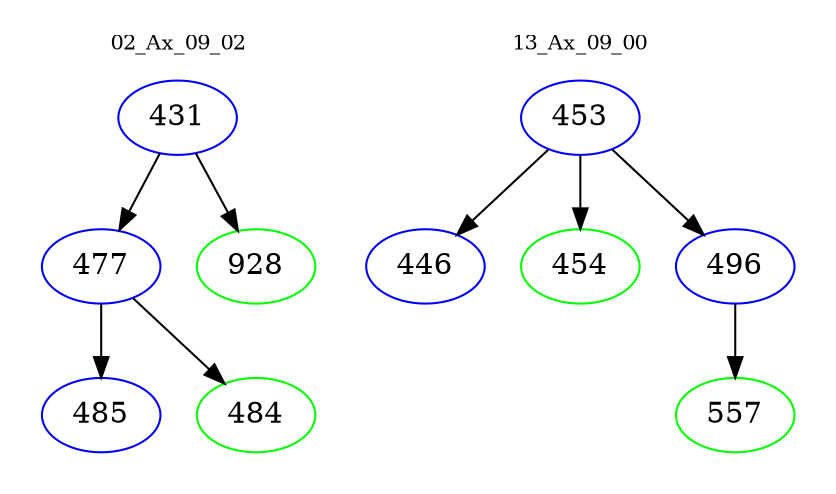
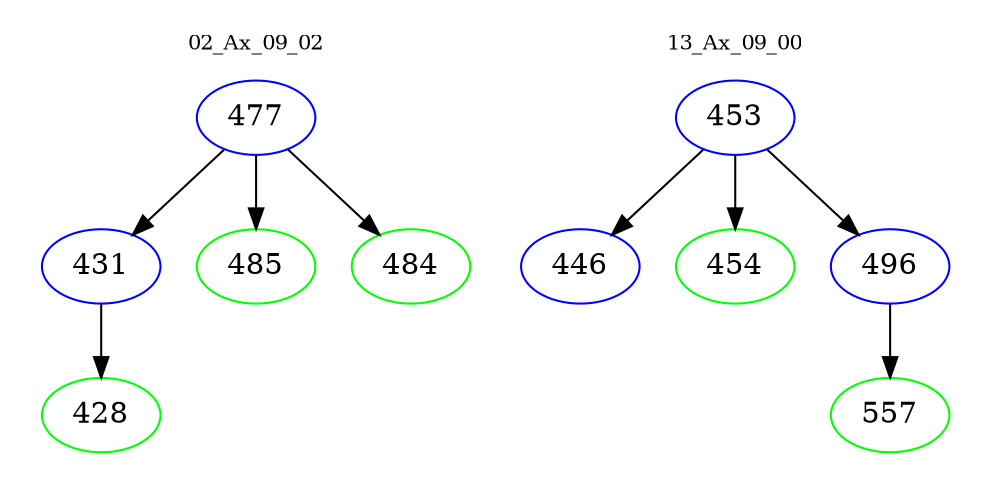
(145, 182) -> (186, 185)
(256, 266) -> (101, 415)
(101, 415) -> (256, 266)
